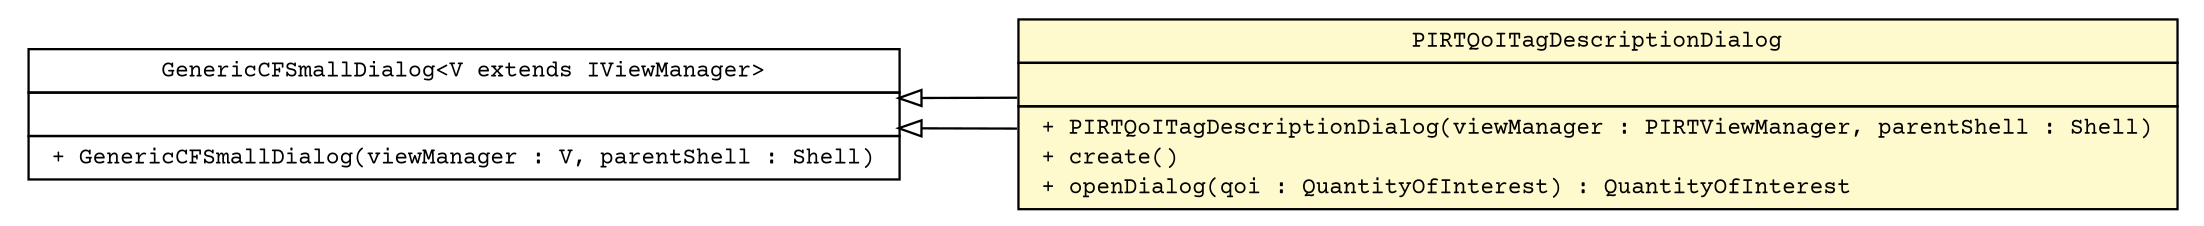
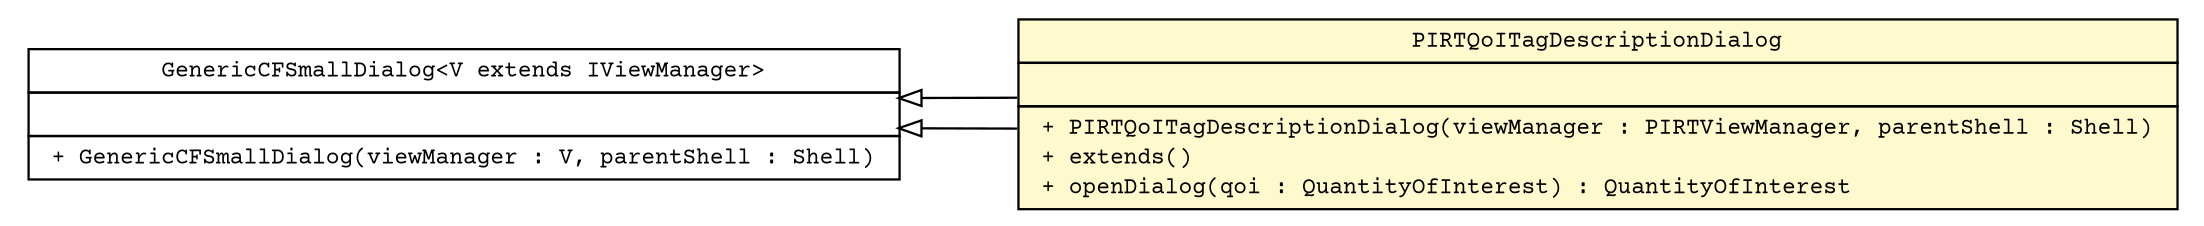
(1111, 157) -> (1118, 157)
